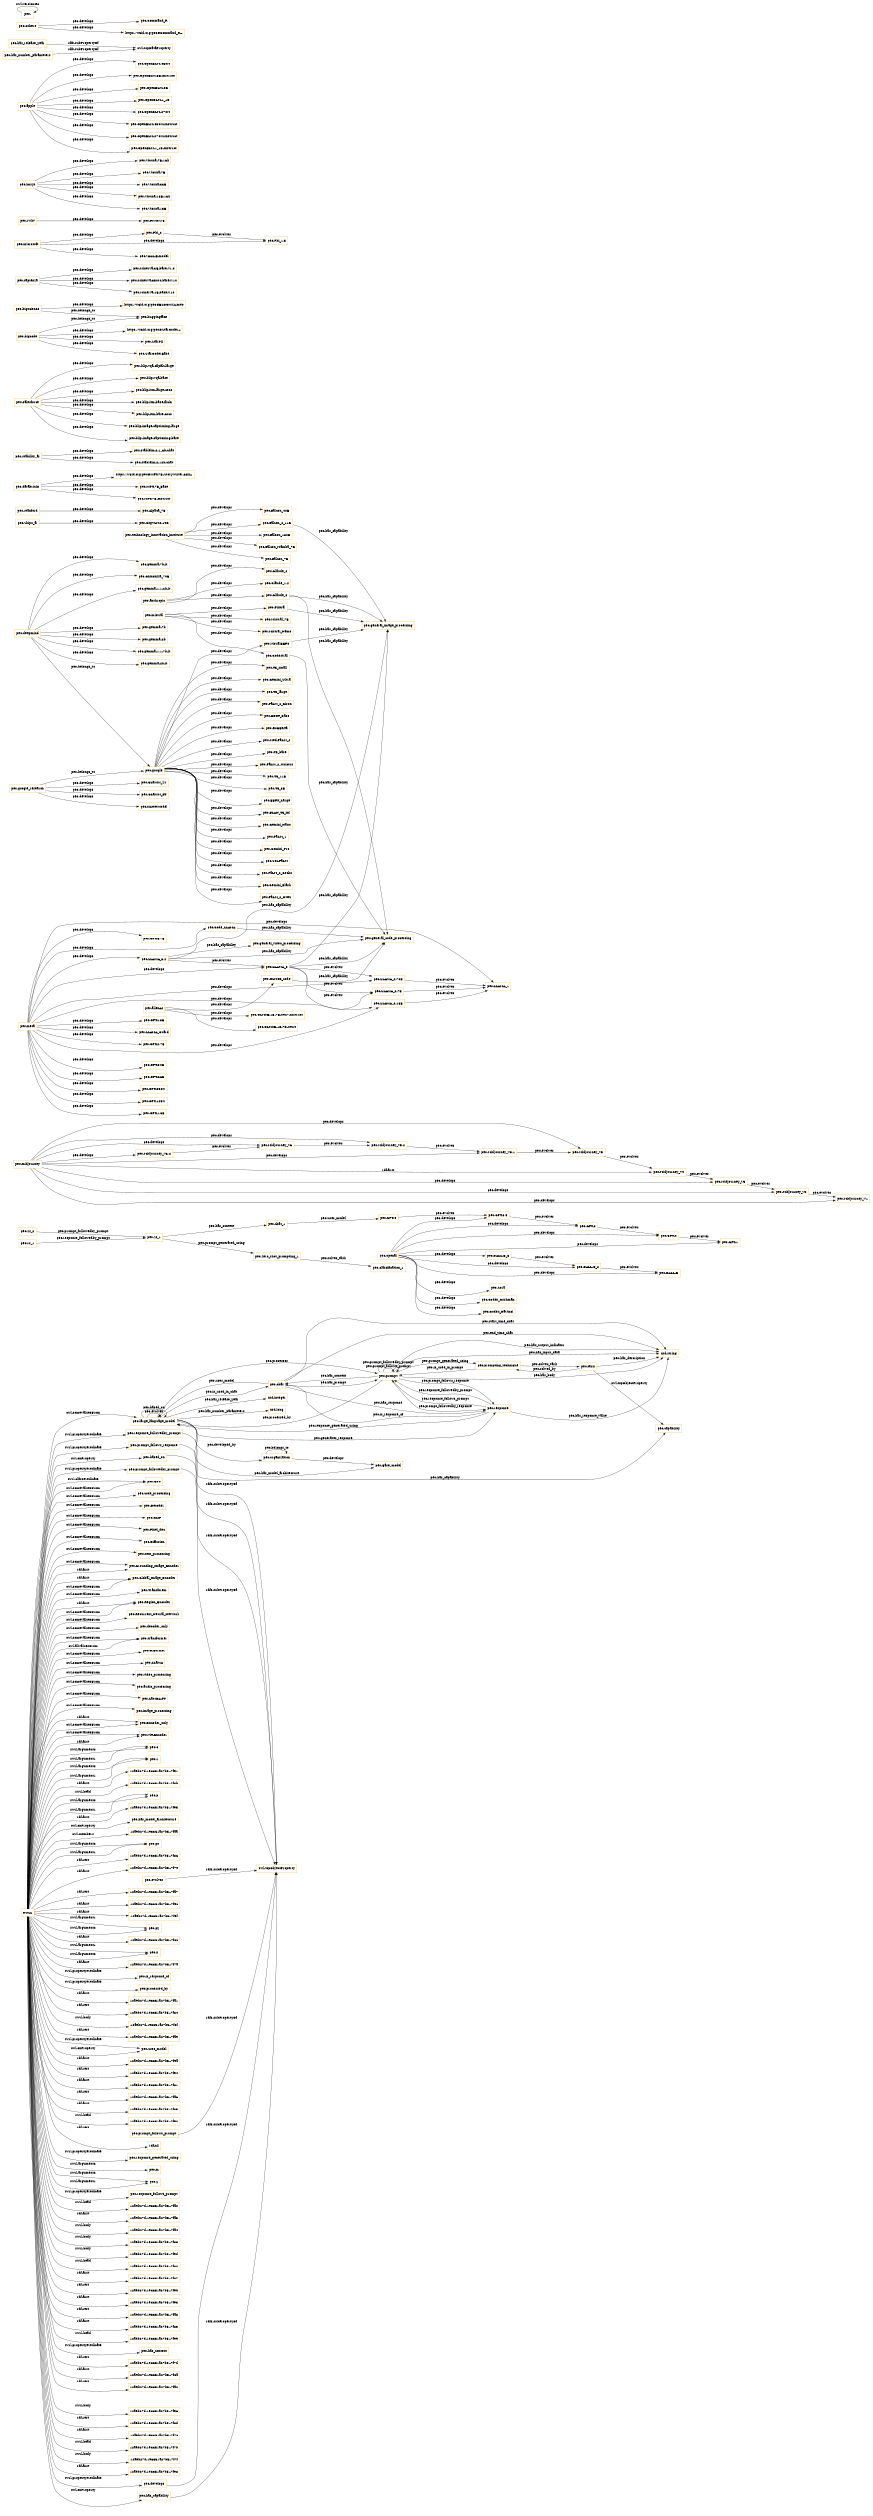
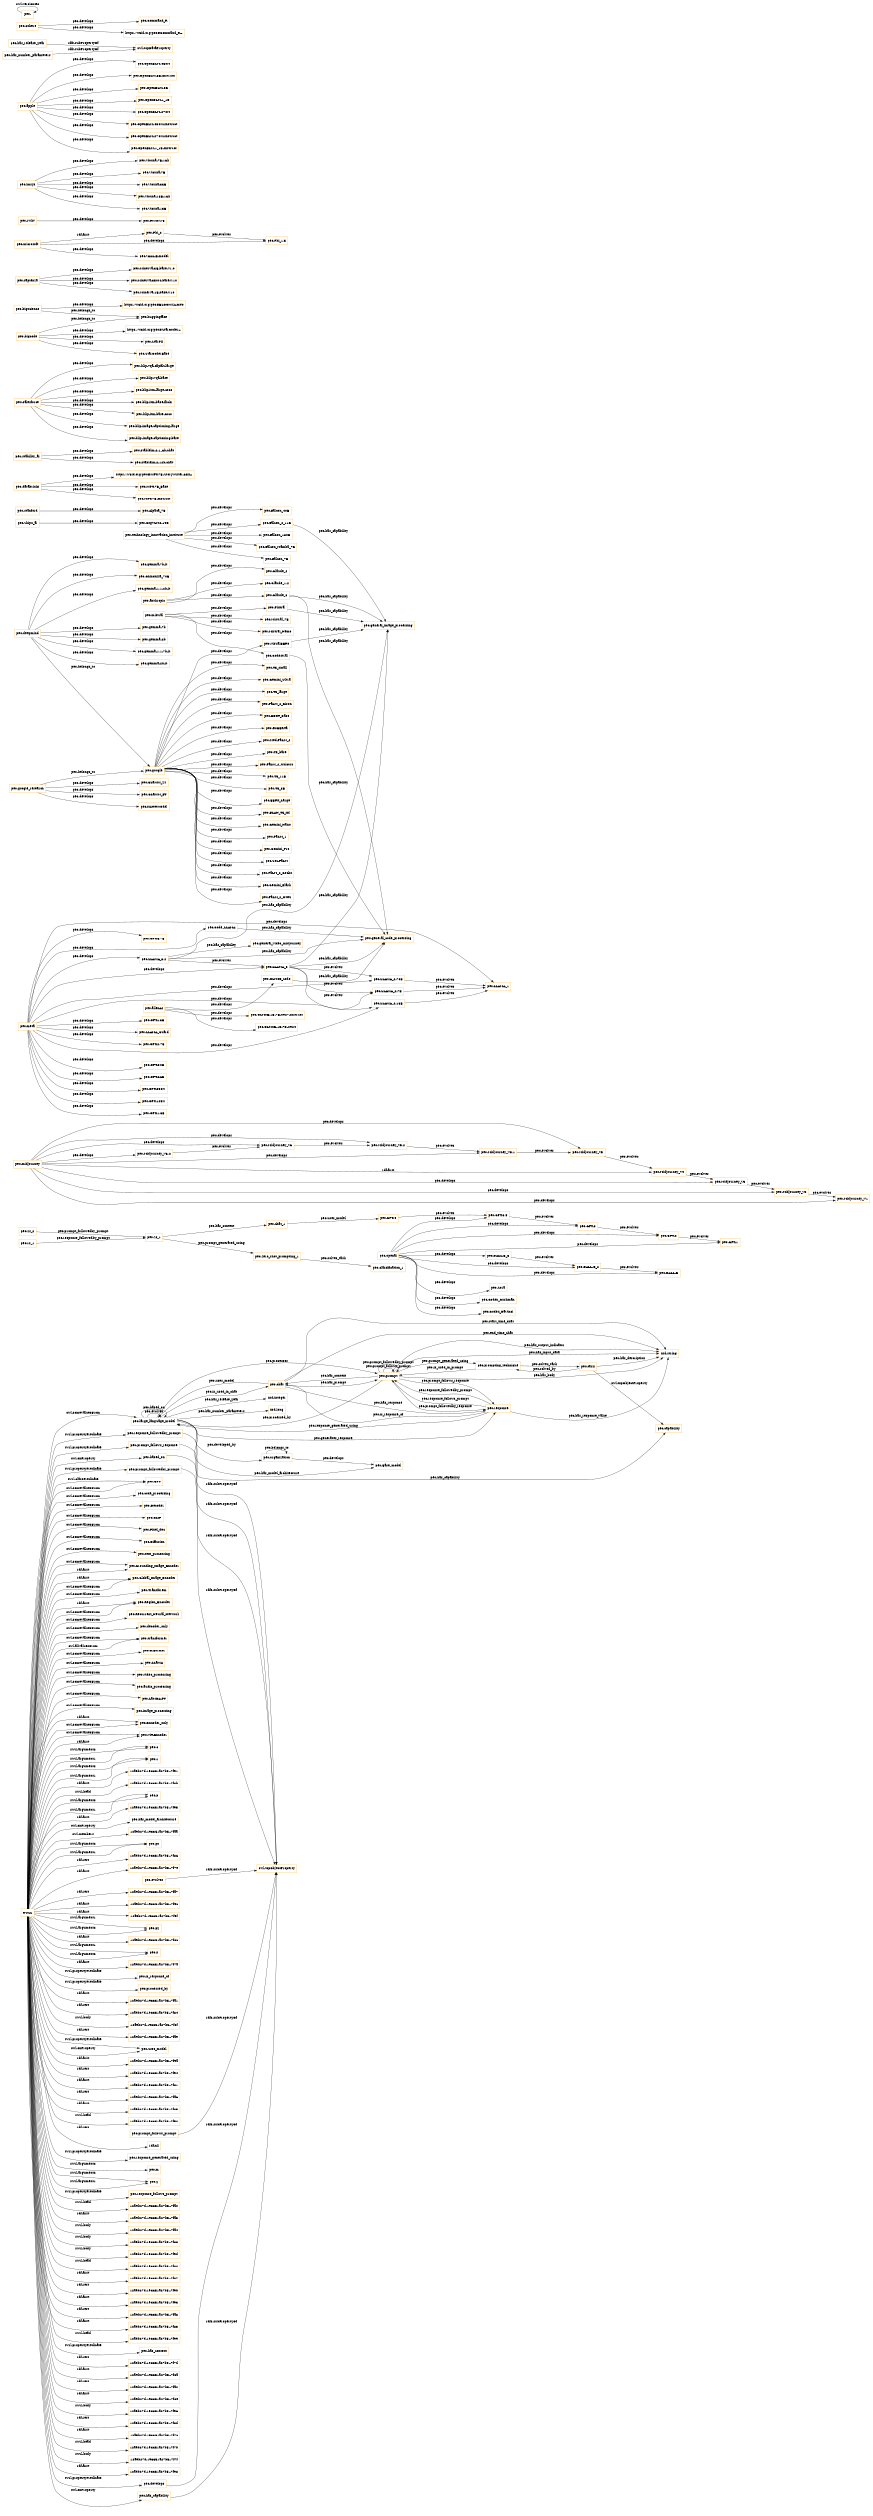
(83, 235) -> (83, 235)
(277, 944) -> (277, 944)
none -> (154, 2399)
